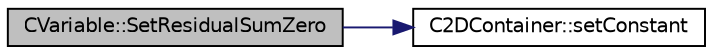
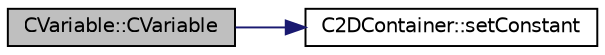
(175, 27) -> (121, 27)
